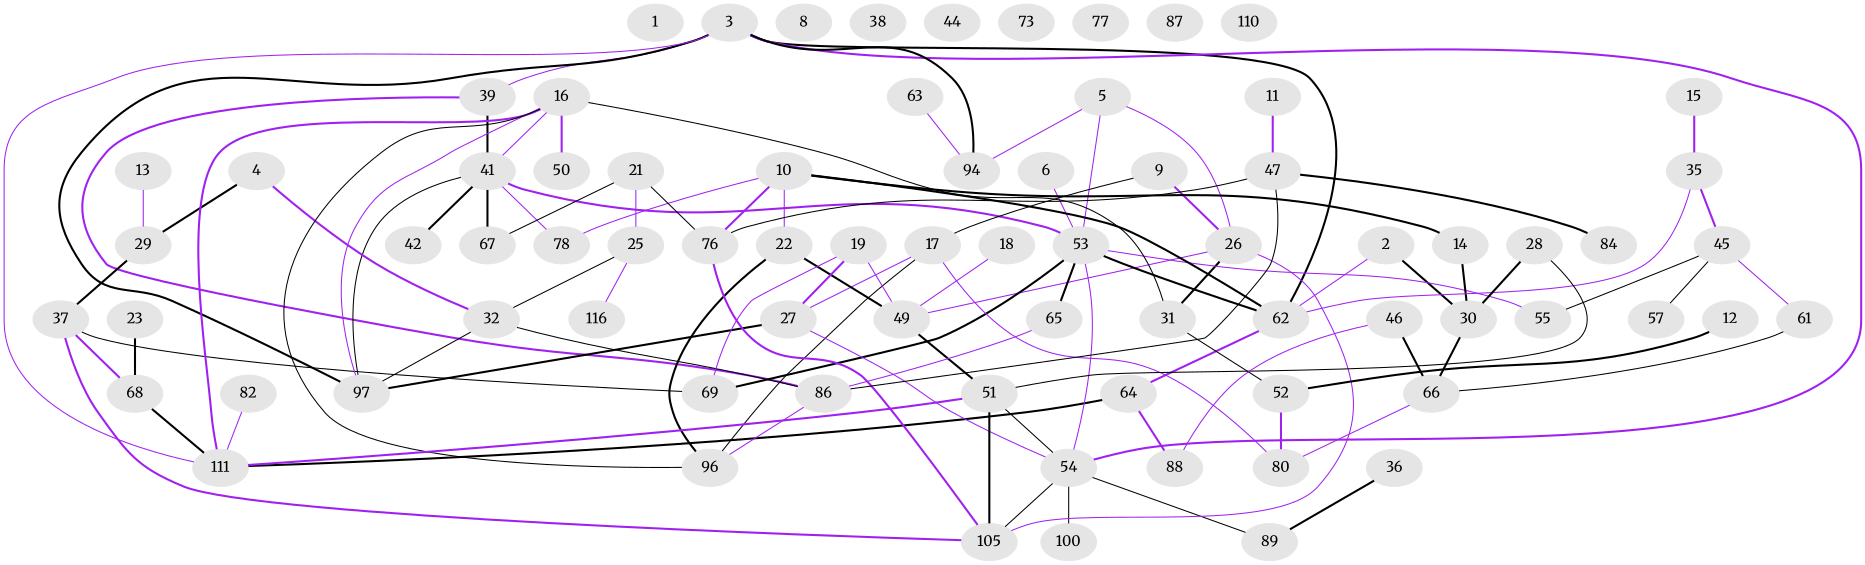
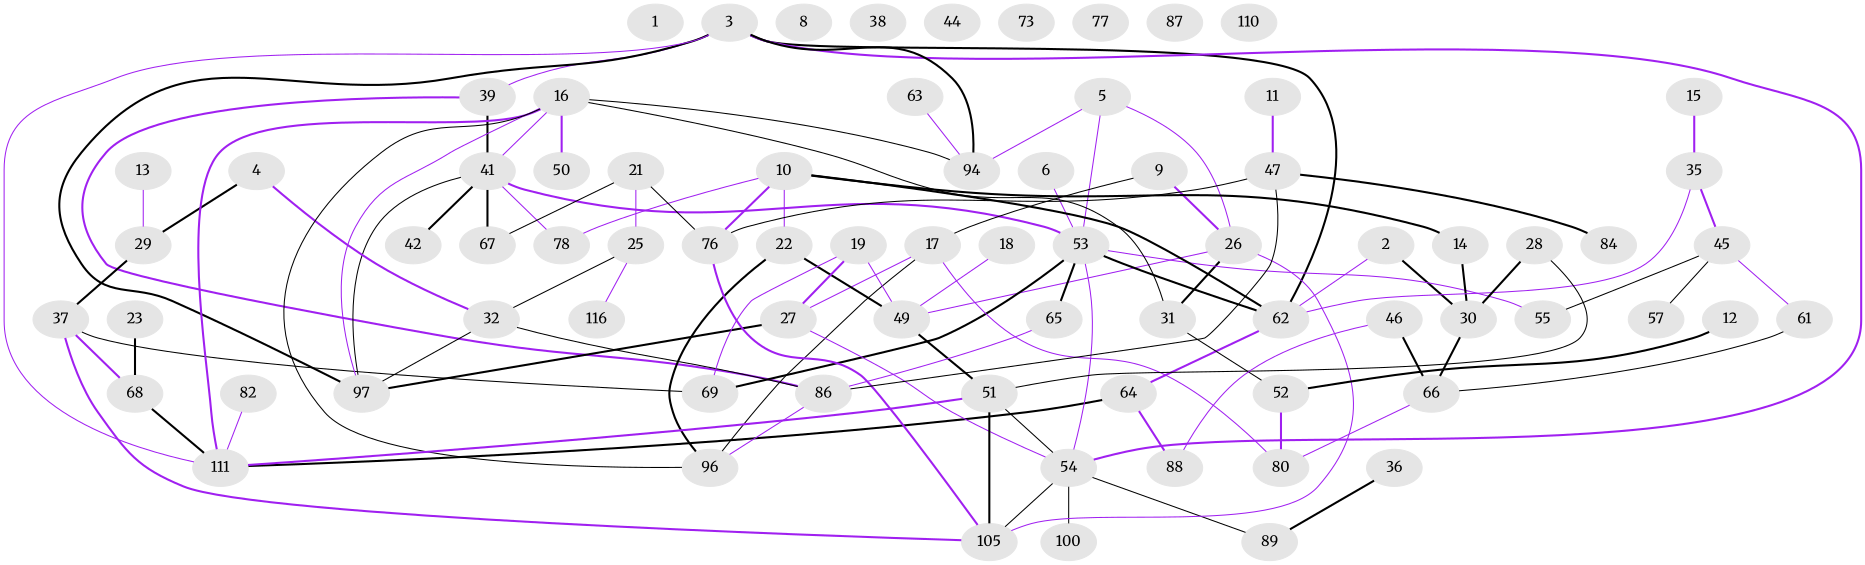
none -> (771, 120)
